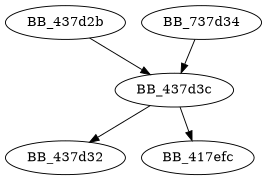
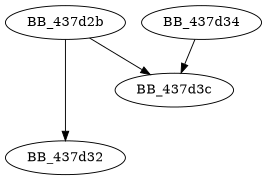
(202, 23) -> (202, 23)
(124, 121) -> (65, 85)
(198, 158) -> none
